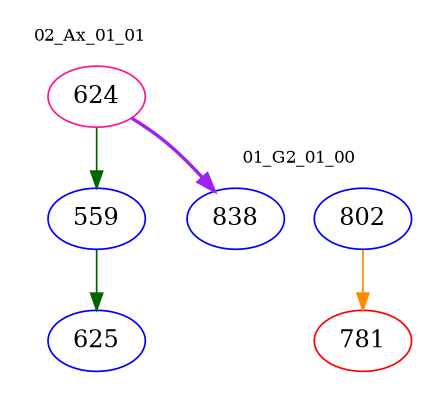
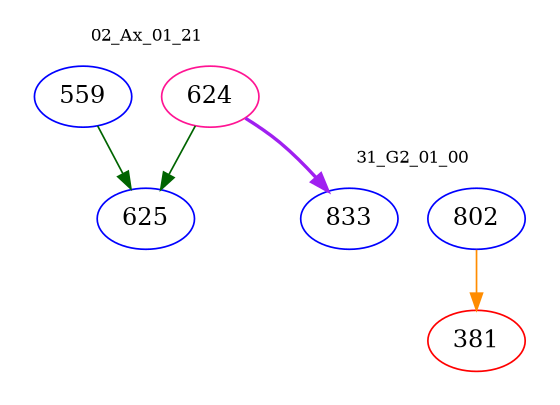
(90, 36) -> (147, 36)
(97, 149) -> (182, 150)
(299, 159) -> (413, 159)
(236, 219) -> (349, 219)
(363, 341) -> (477, 341)
